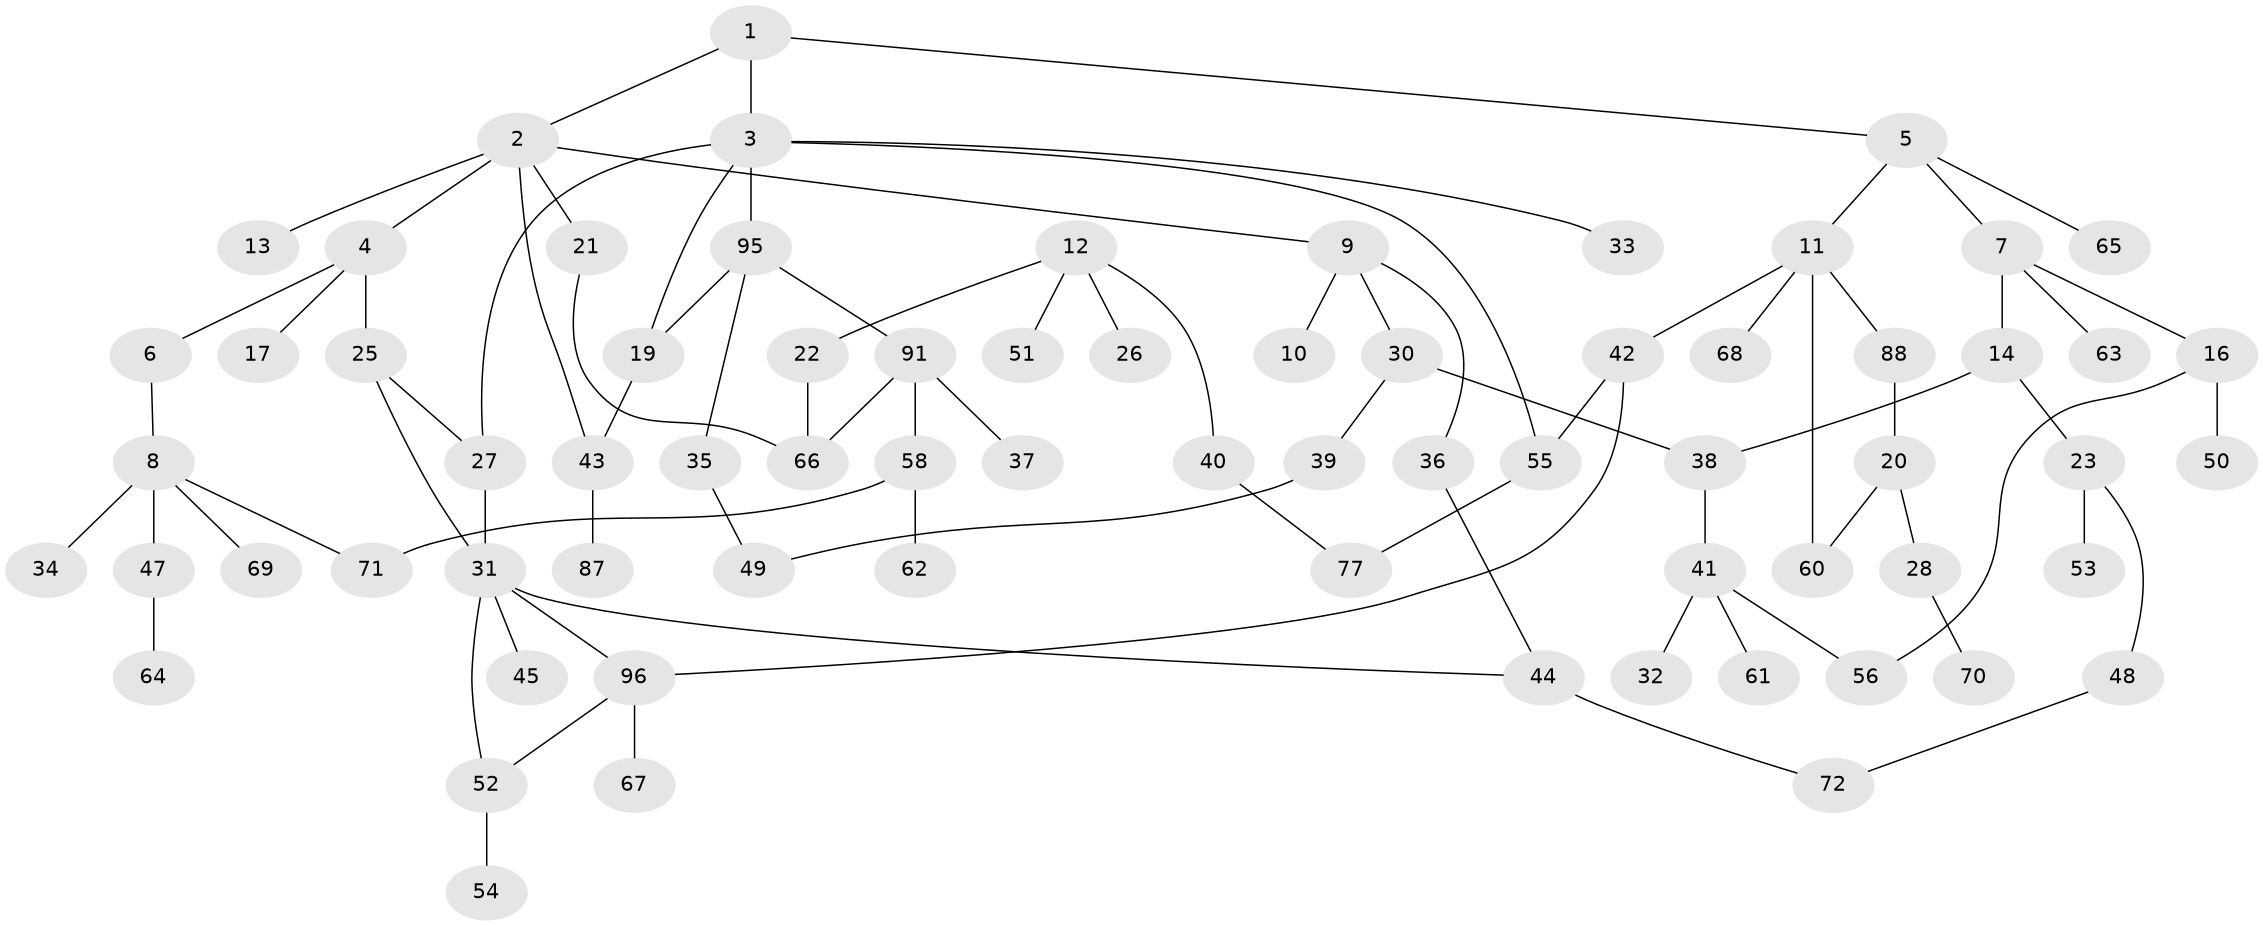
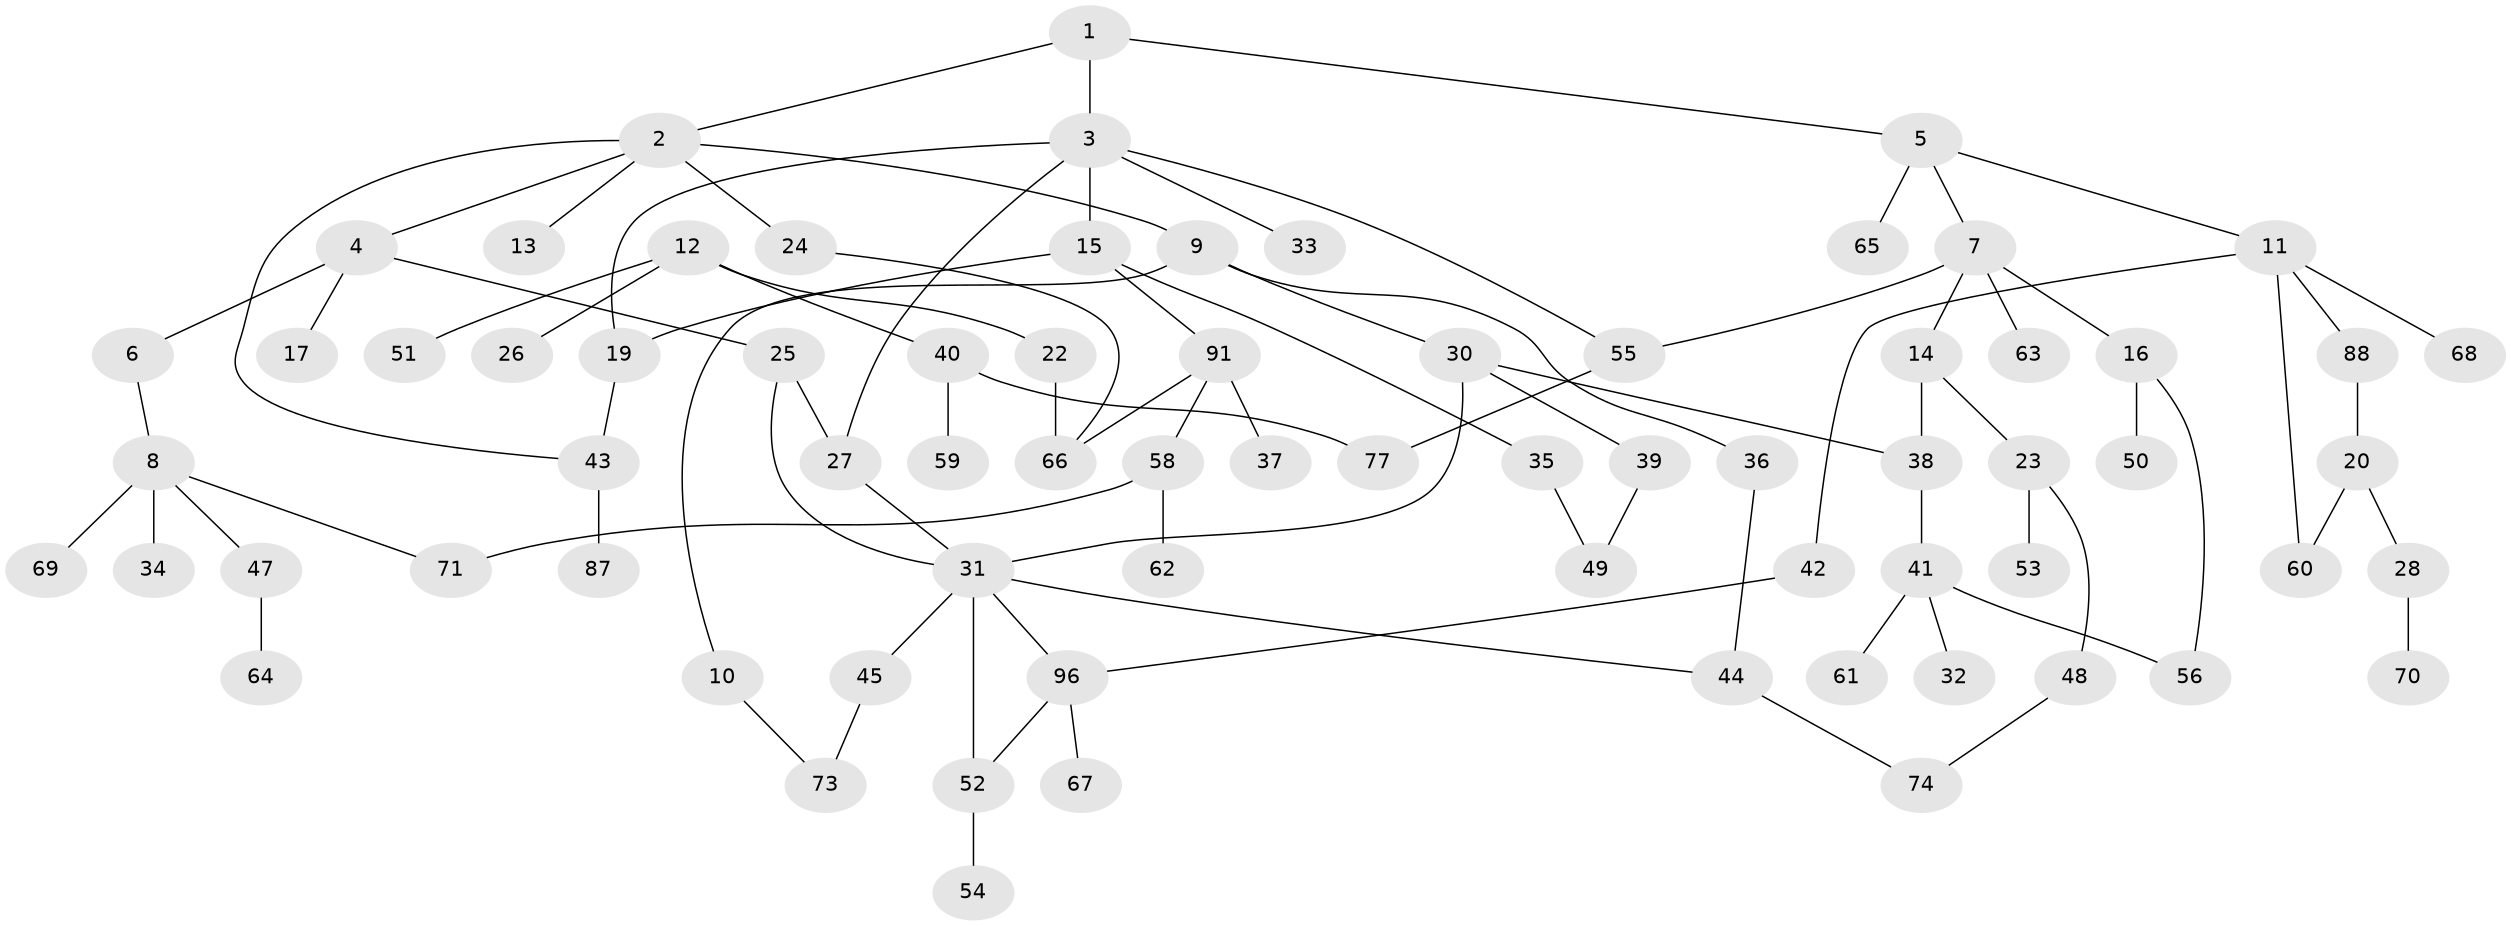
(587, 248) -> (796, 248)
(751, 248) -> (1090, 248)
(1582, 409) -> (1805, 311)
none -> (948, 463)
none -> (1282, 530)
none -> (826, 785)
(1833, 785) -> (1922, 785)
